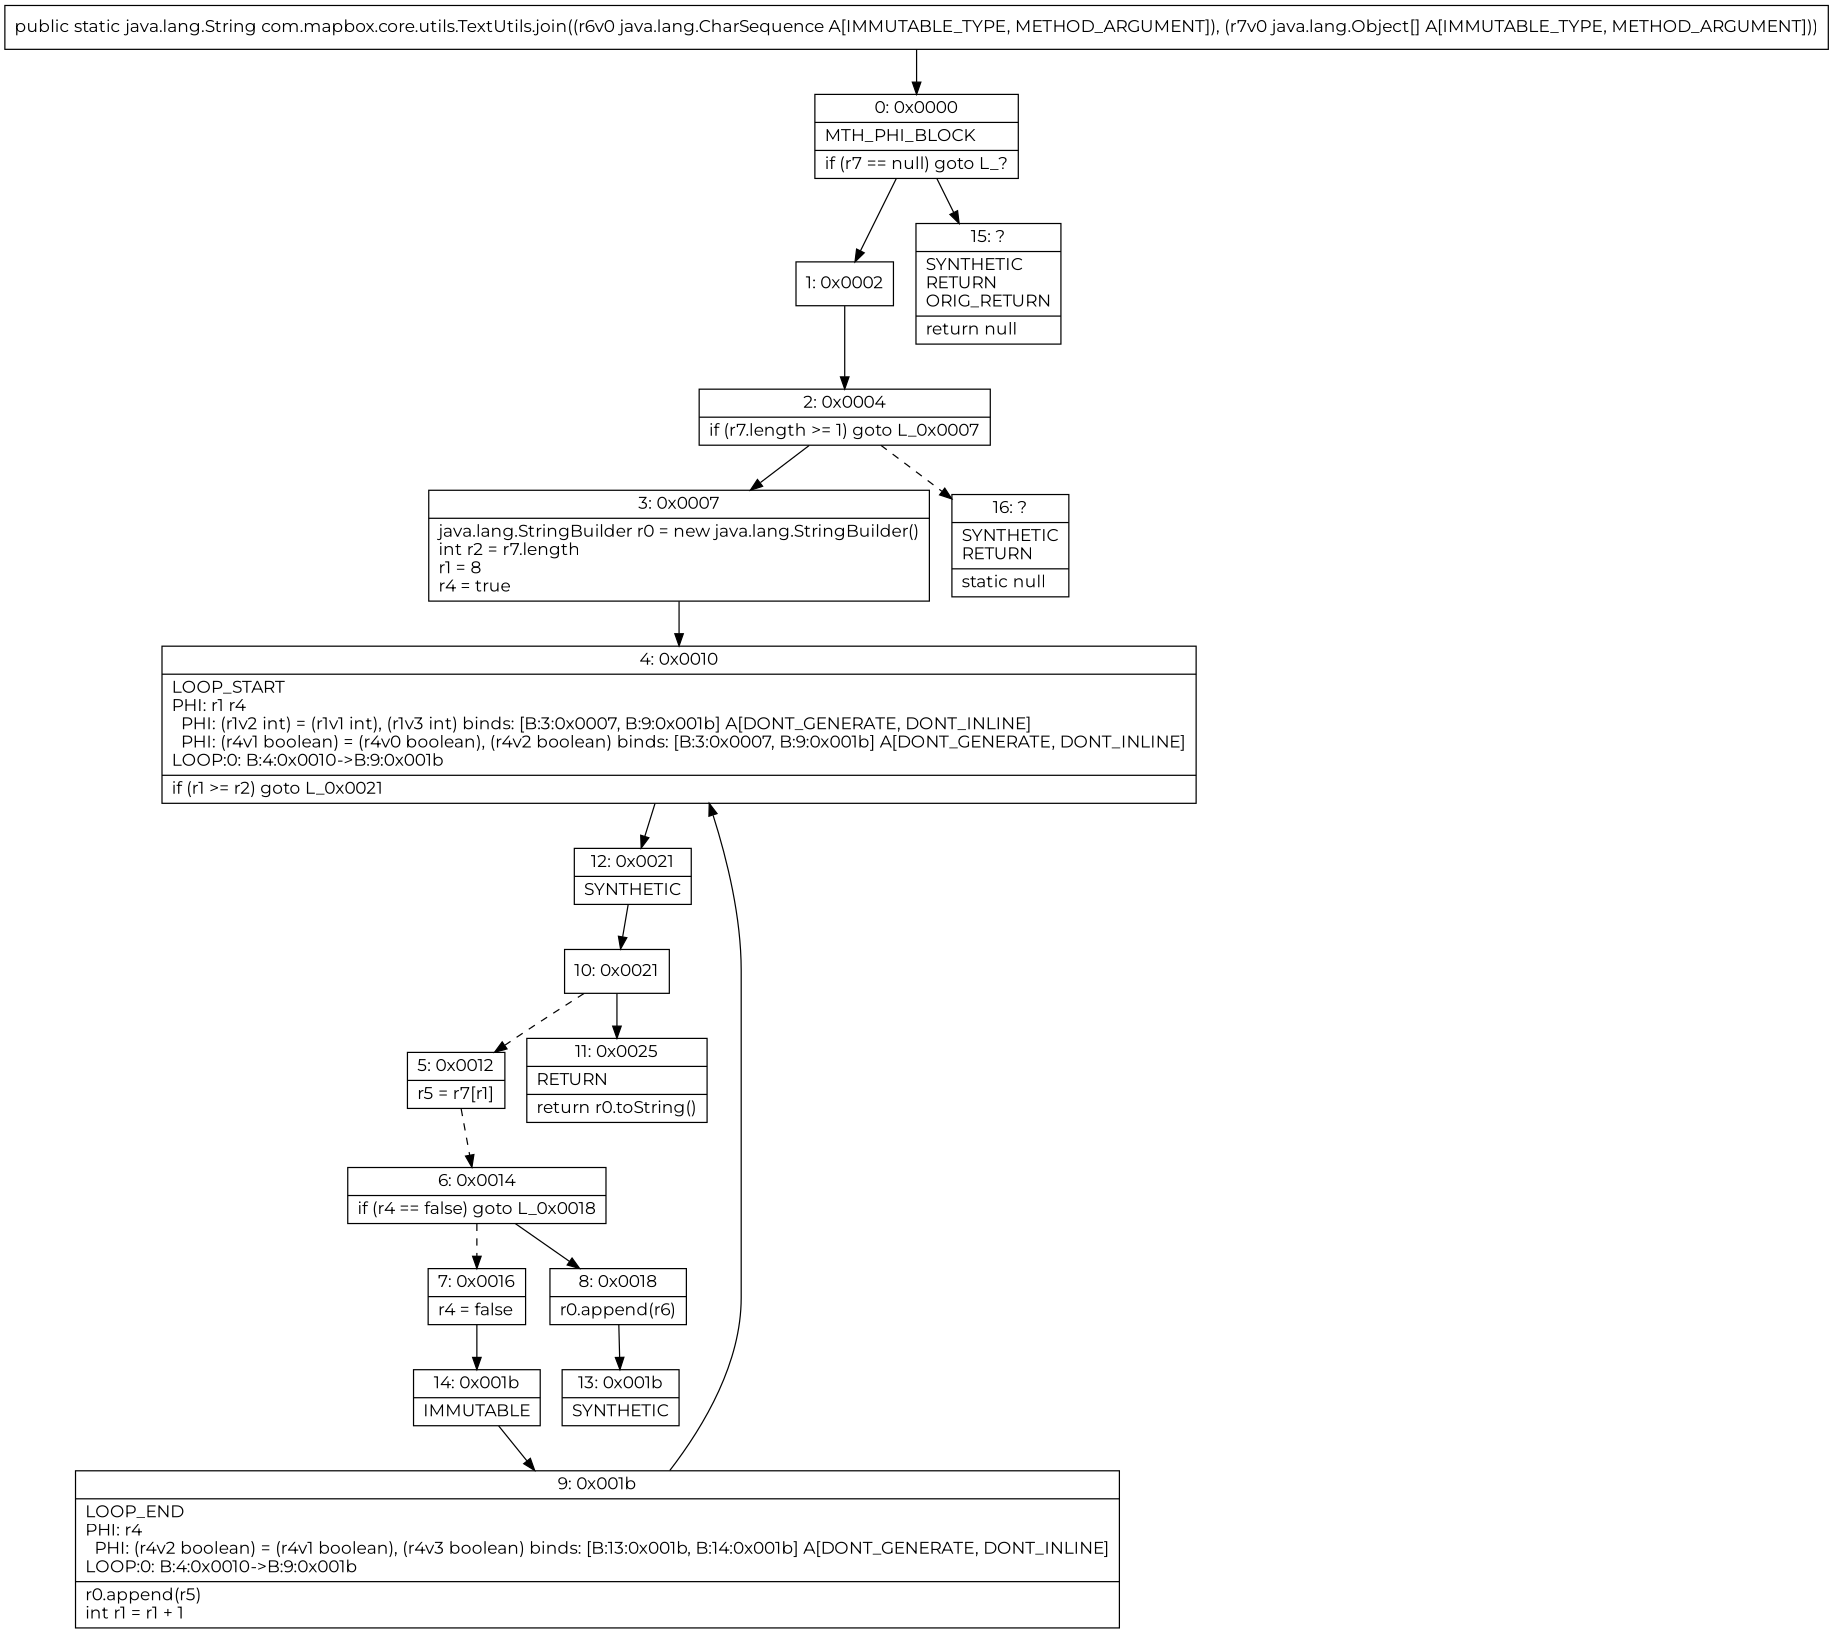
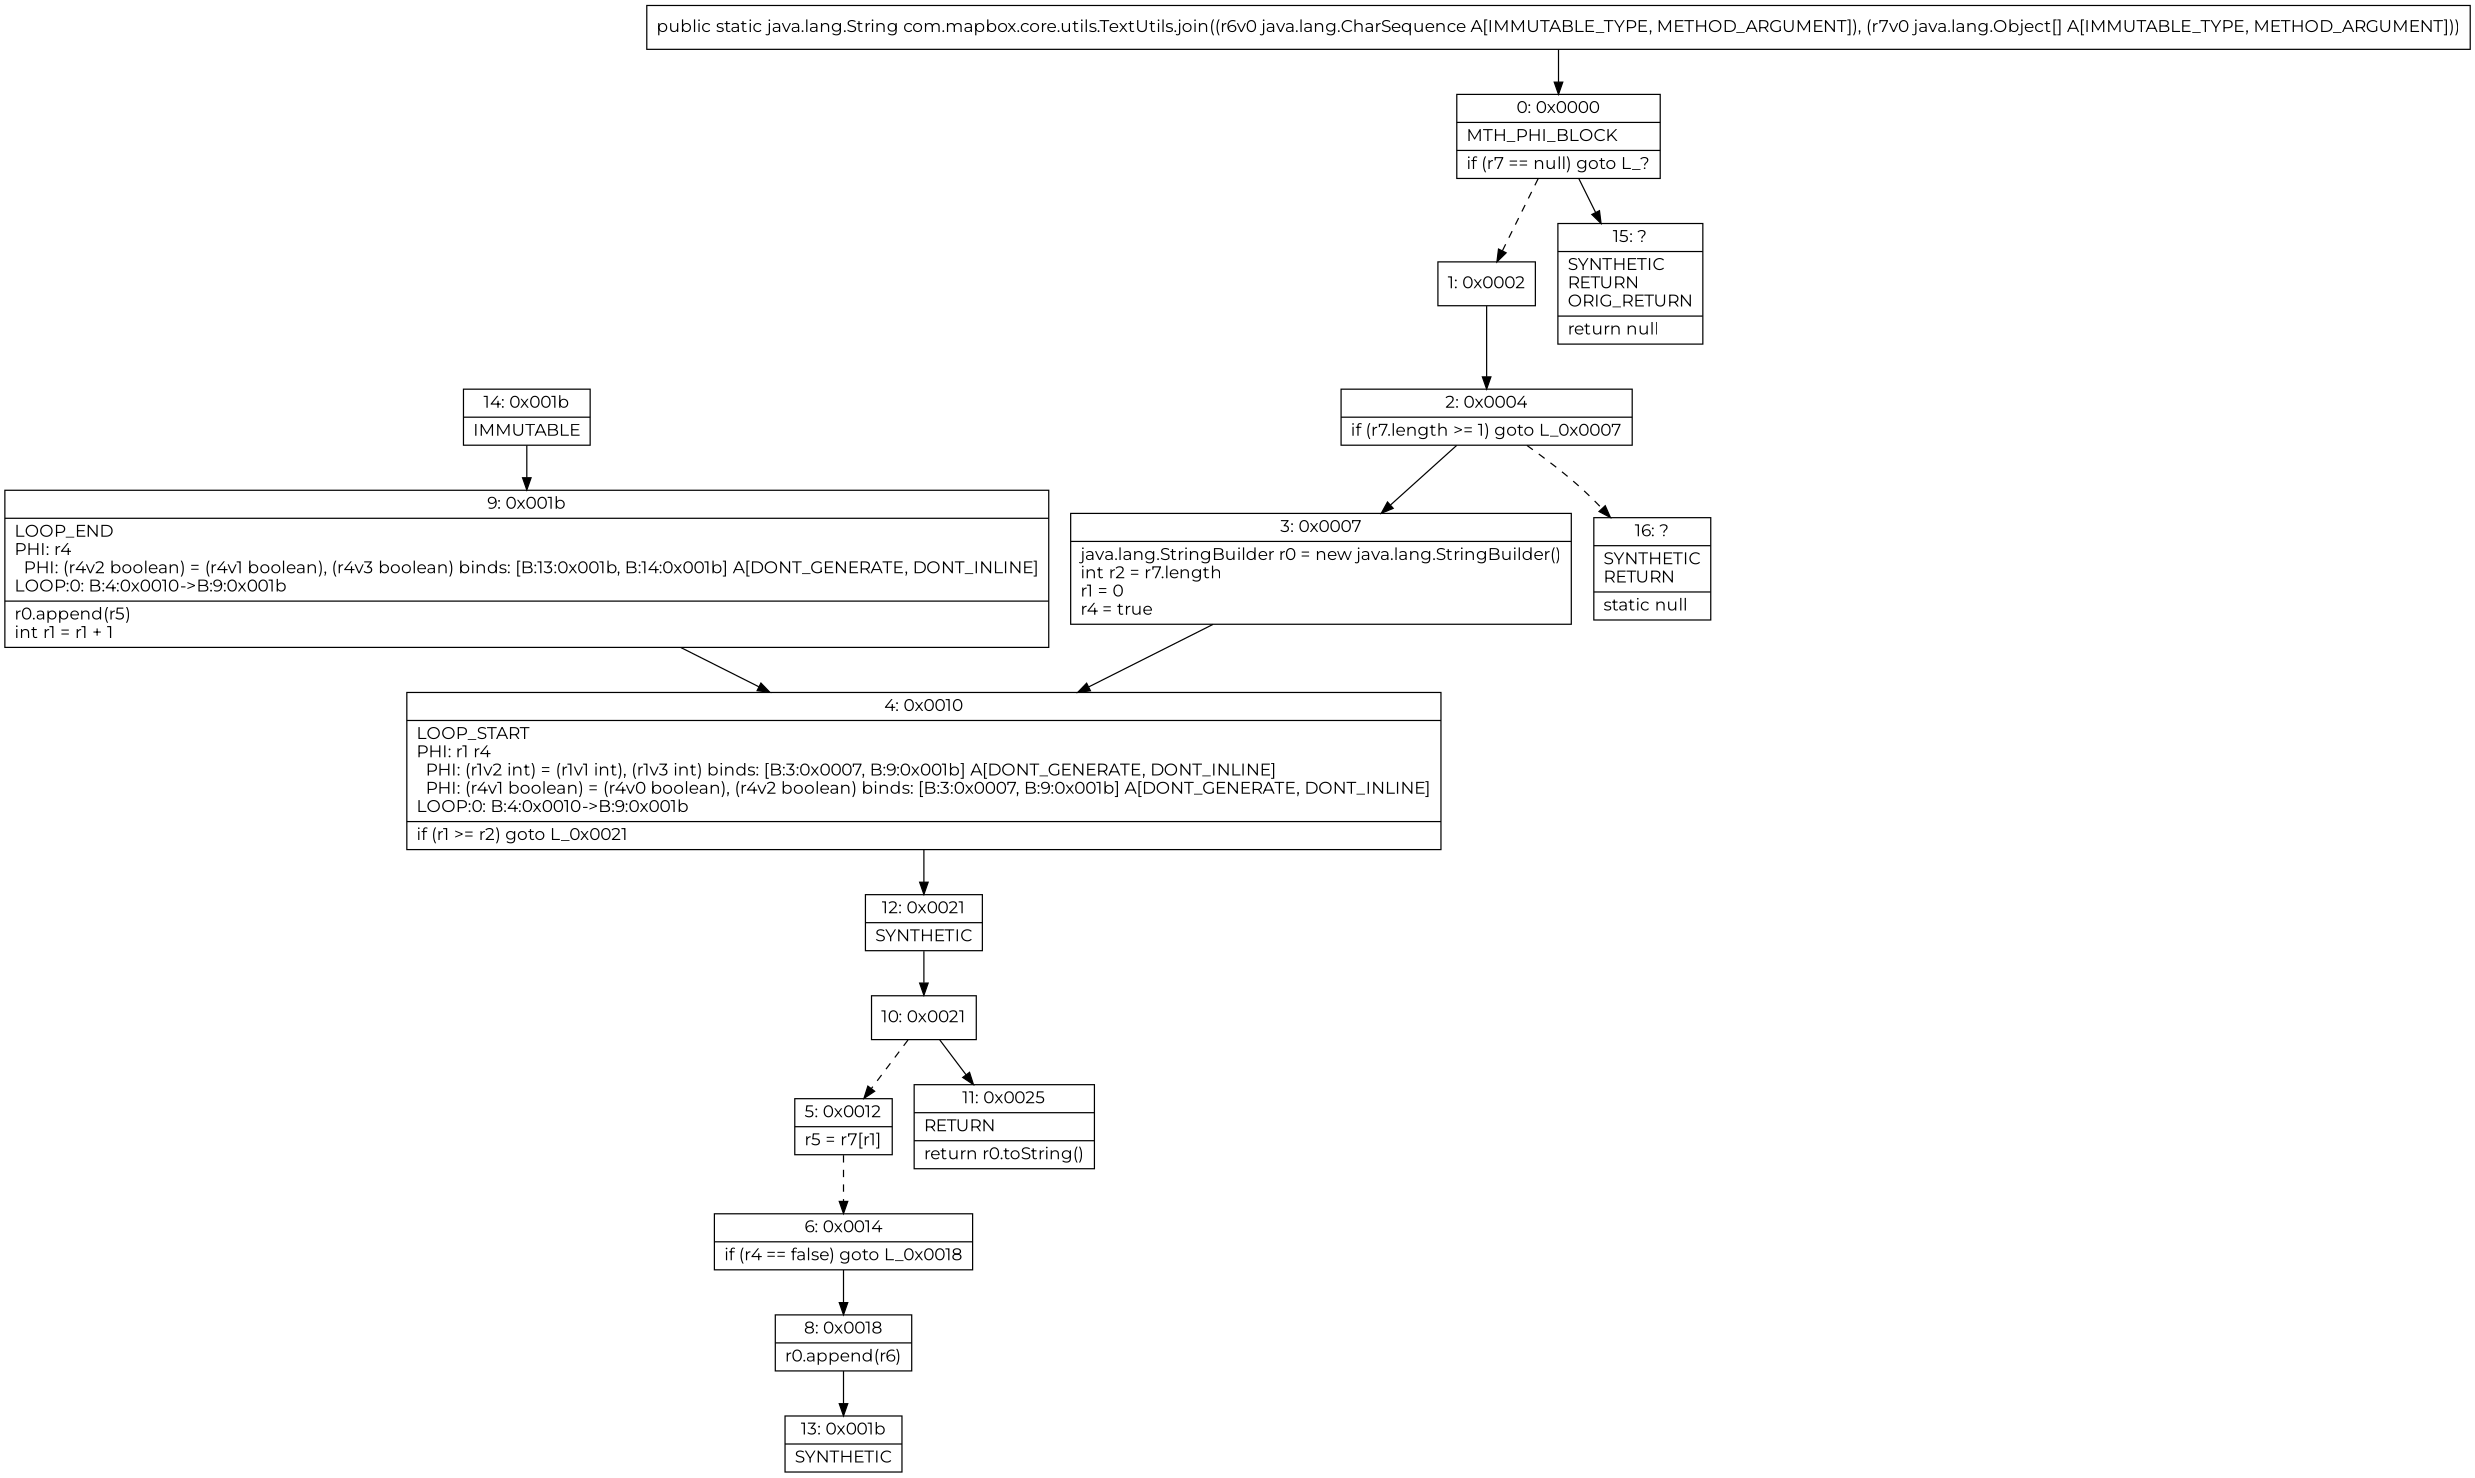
(878, 215) -> (1520, 215)
(460, 568) -> (1102, 591)
(477, 1297) -> none
